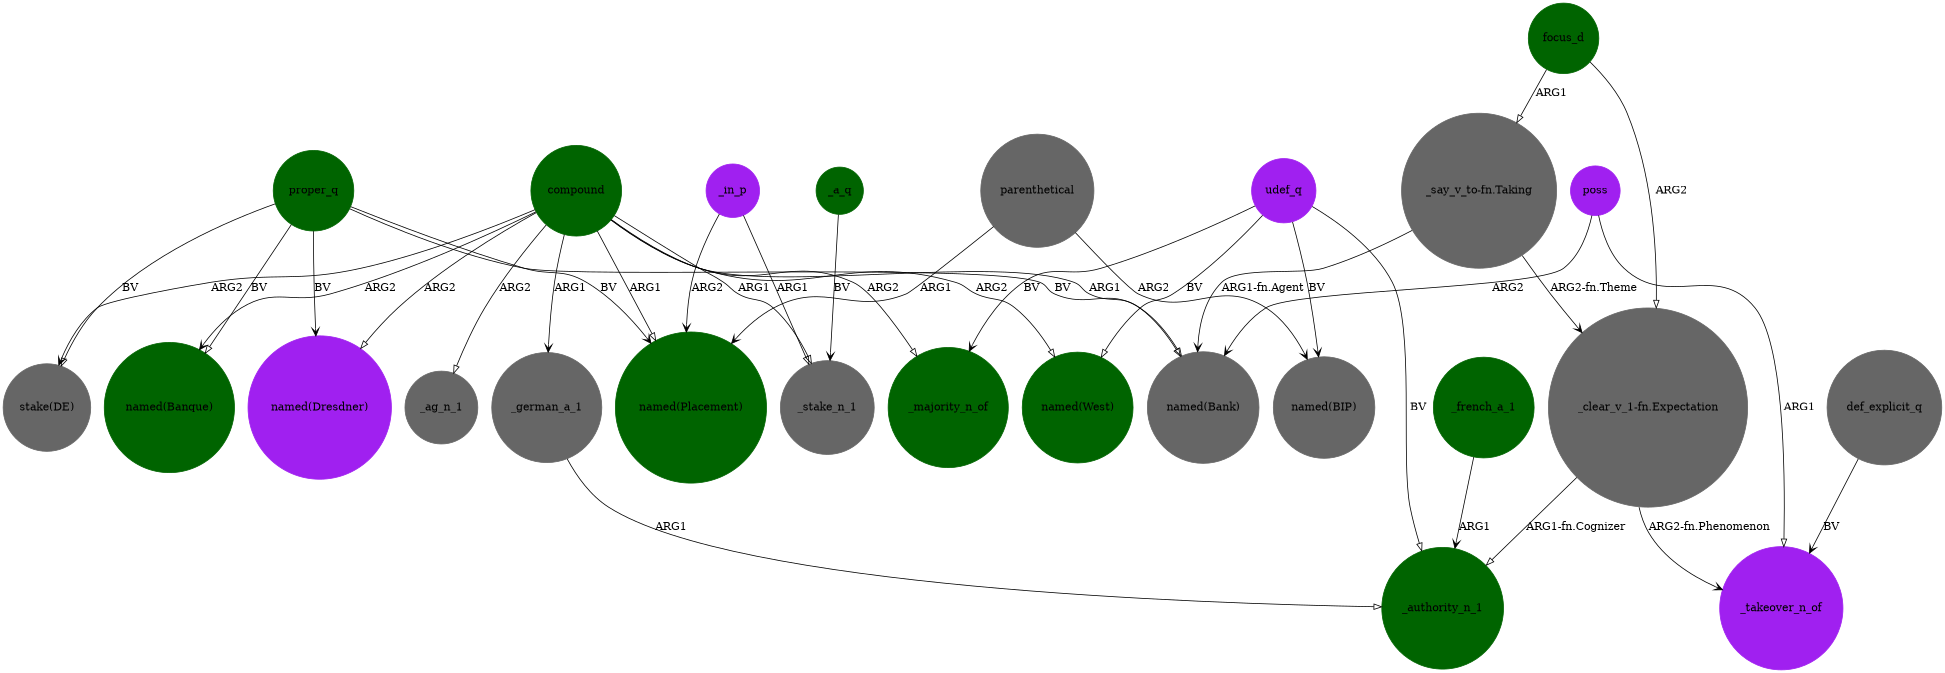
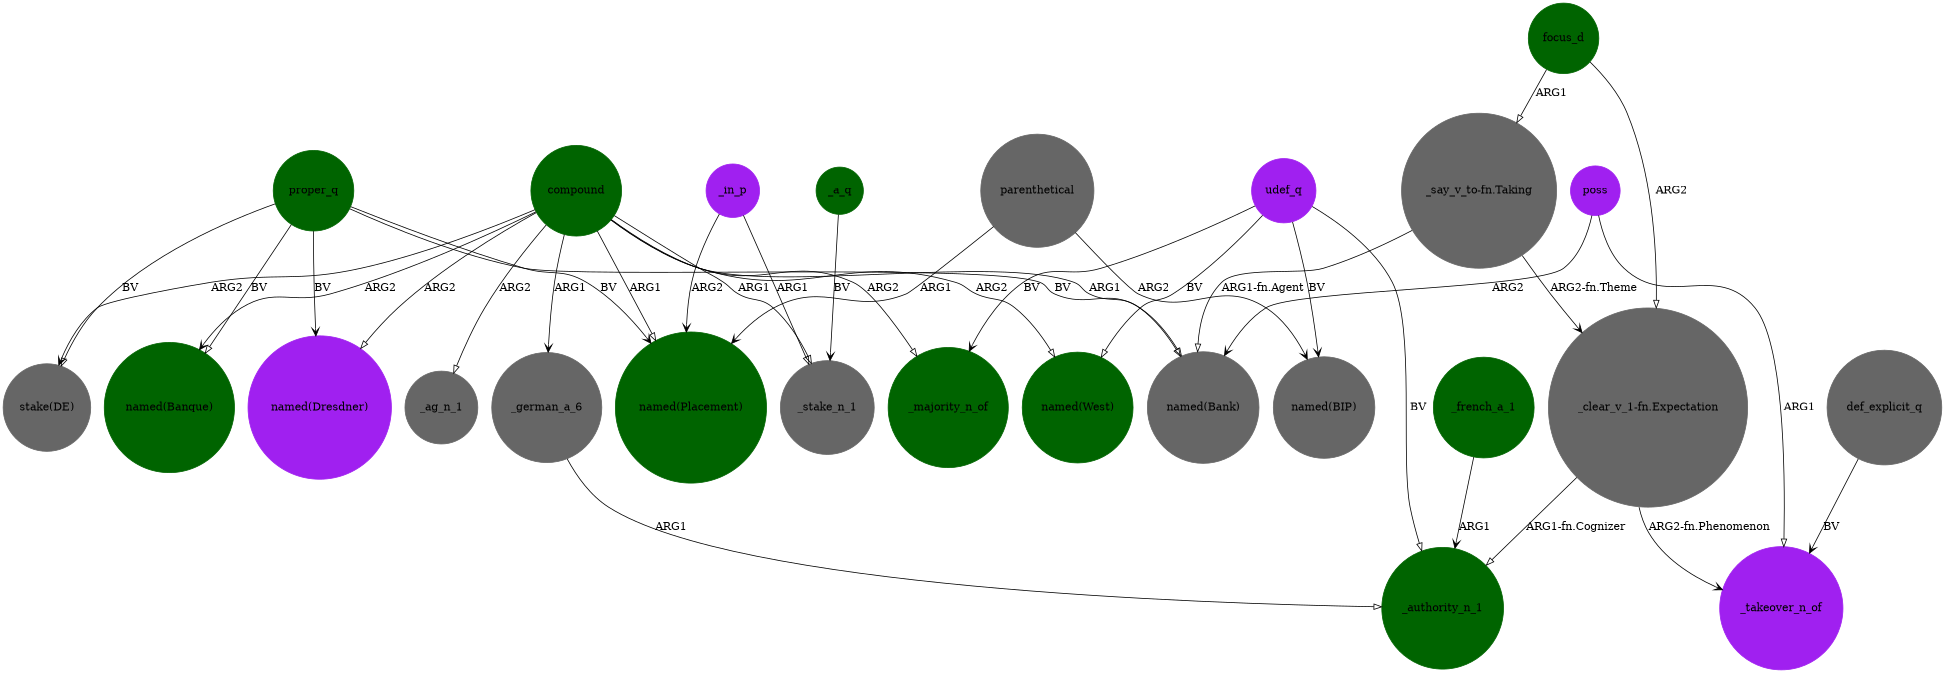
(1286, 271) -> (1286, 271)
(547, 408) -> (547, 408)
